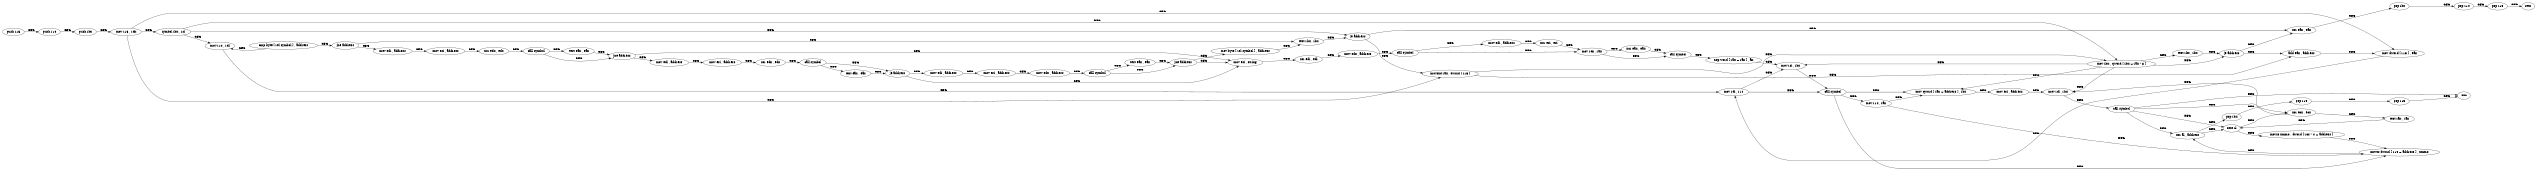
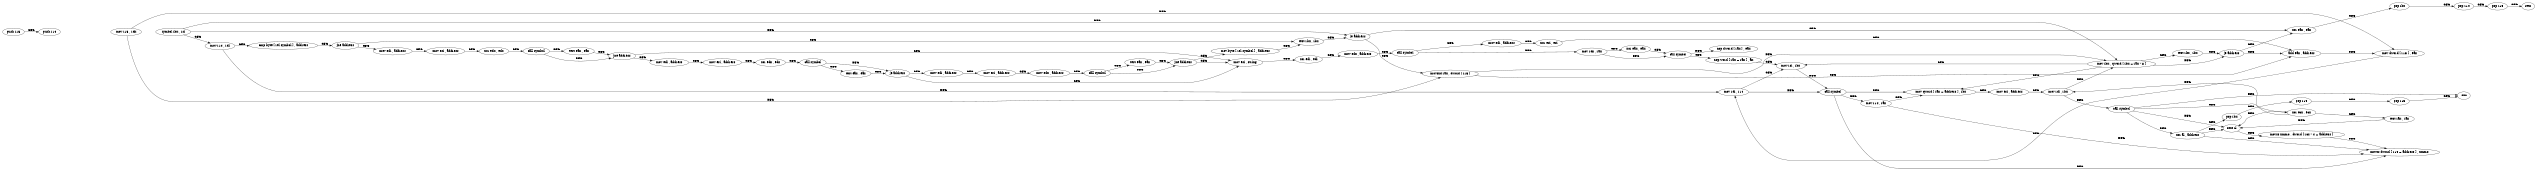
(1163, 12) -> (1163, 12)
(86, 32) -> none
(148, 32) -> none
(1569, 47) -> (1926, 39)
none -> (1734, 49)
(250, 50) -> (241, 46)
(1941, 62) -> (1941, 62)
(1833, 75) -> (1833, 75)
(2094, 80) -> (2088, 79)
(944, 90) -> (944, 90)
(771, 100) -> (771, 100)
(2262, 118) -> (2262, 113)
(2301, 120) -> (2301, 120)
(2212, 129) -> (2212, 129)
(2277, 153) -> (2285, 143)
